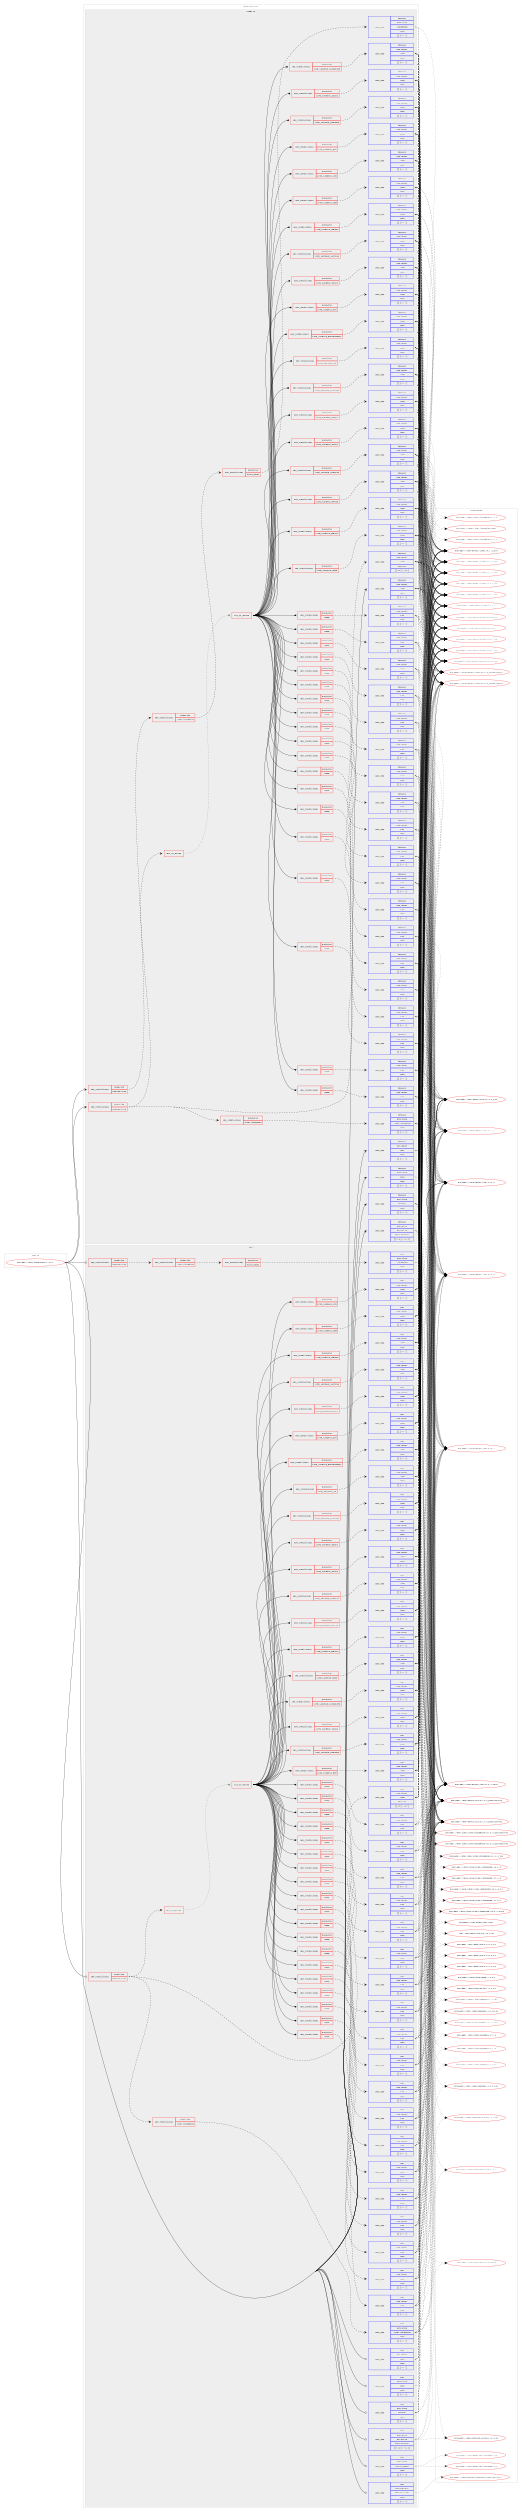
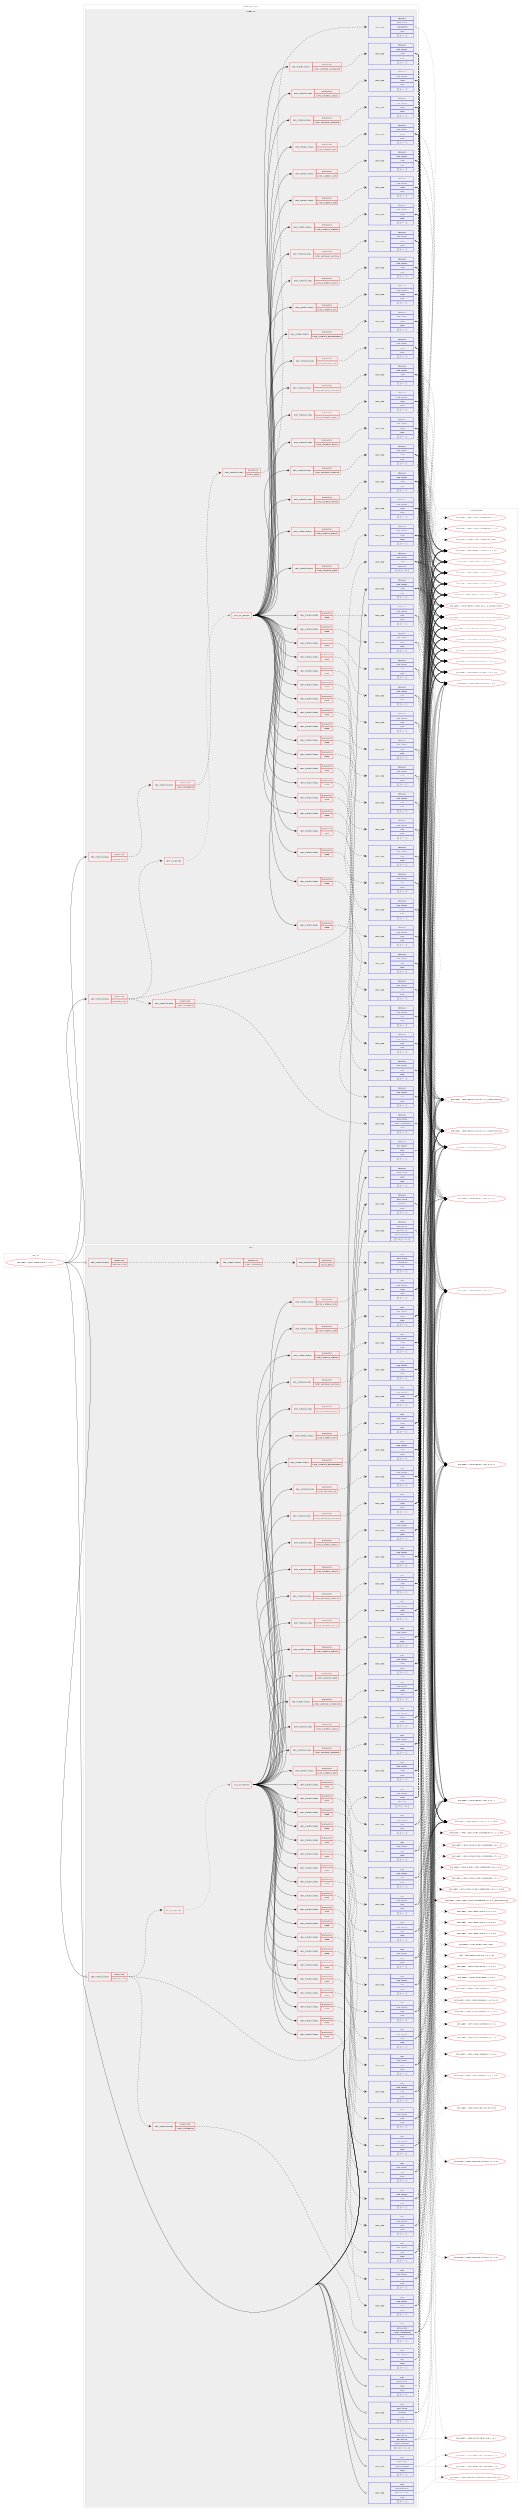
(476, 1833) -> none
